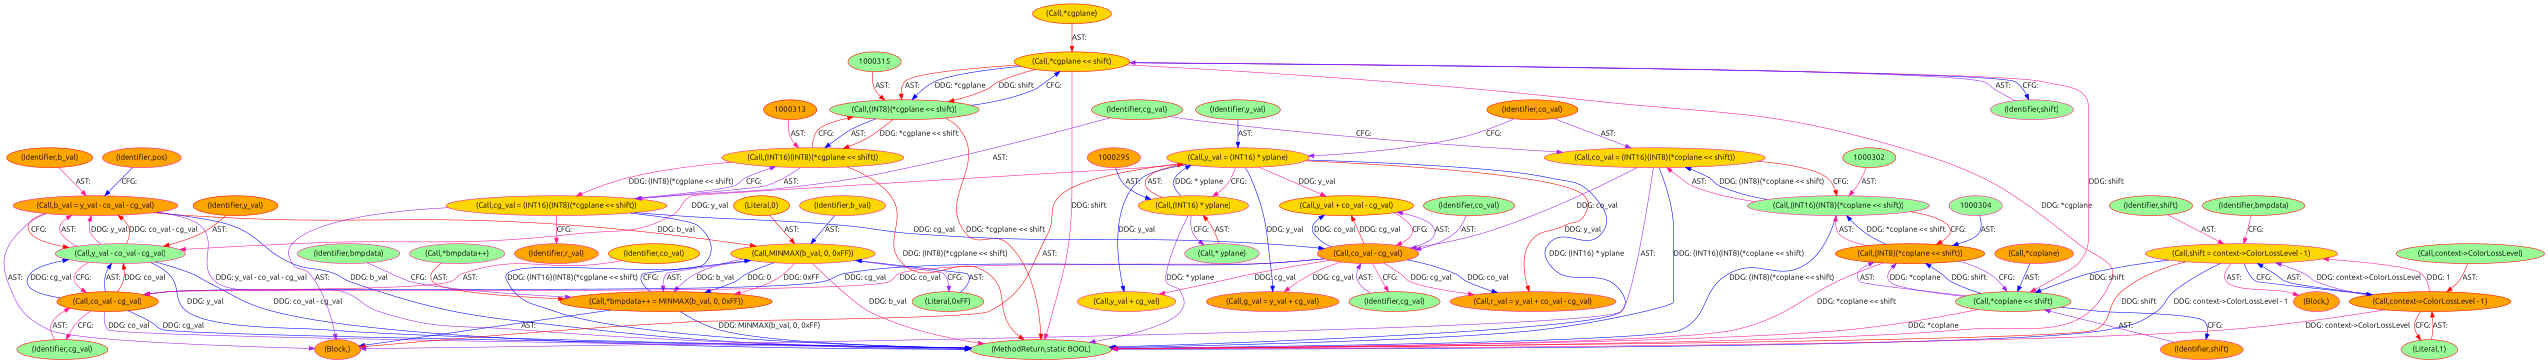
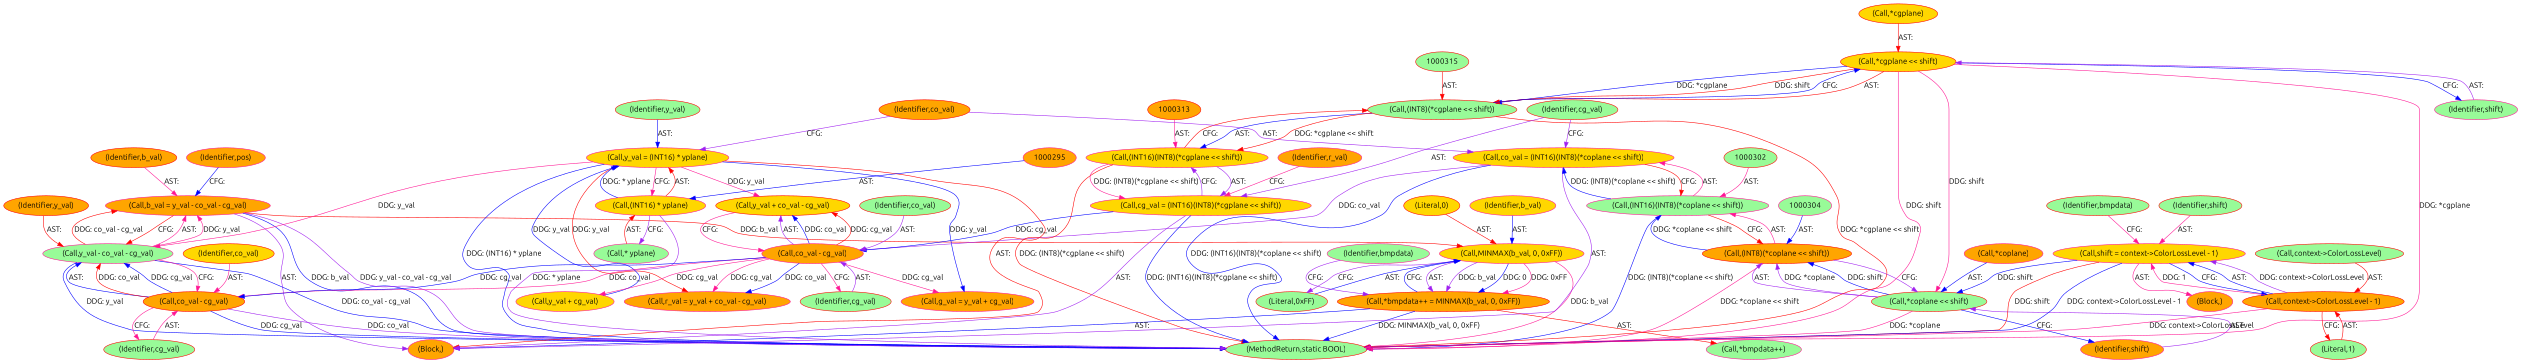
(1123, 206) -> (554, 251)
(556, 228) -> (1265, 180)
(483, 294) -> (1604, 326)
